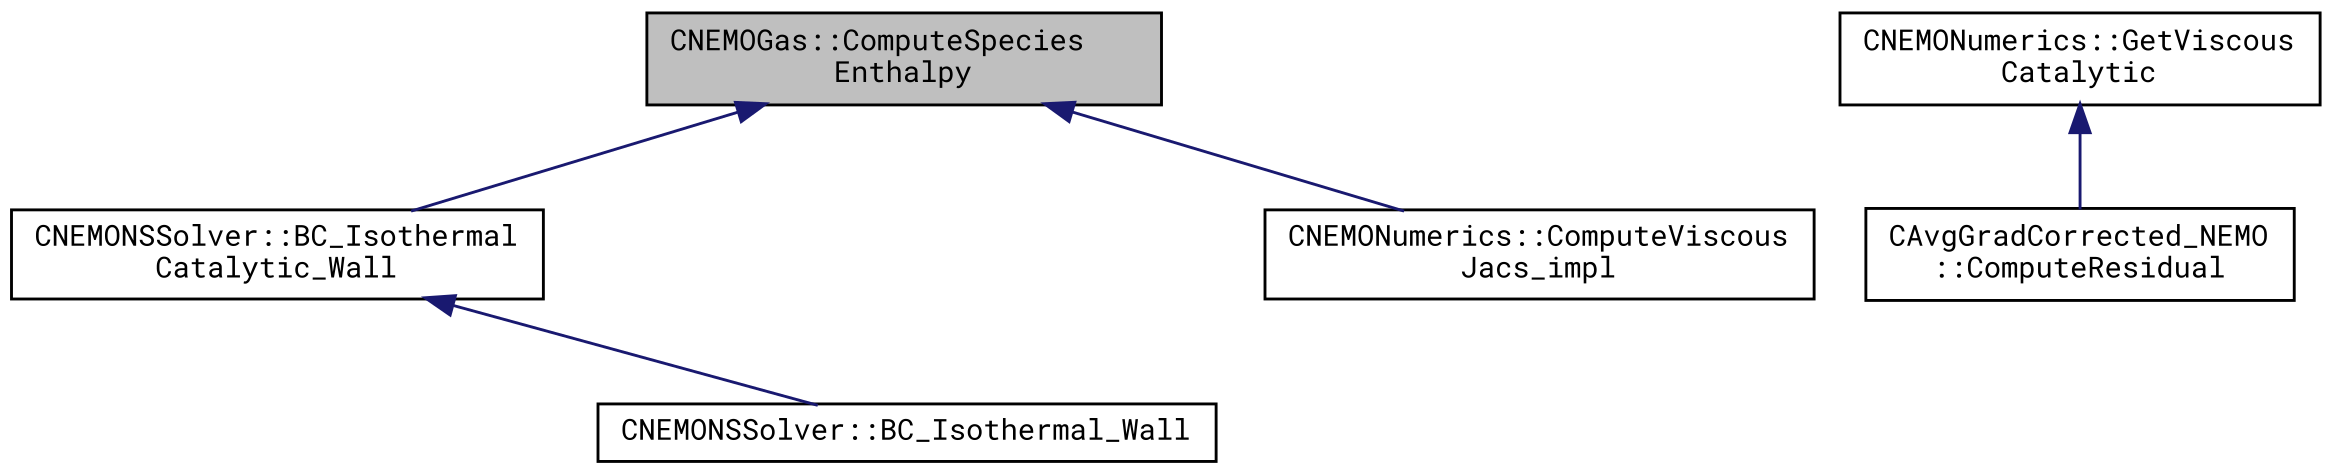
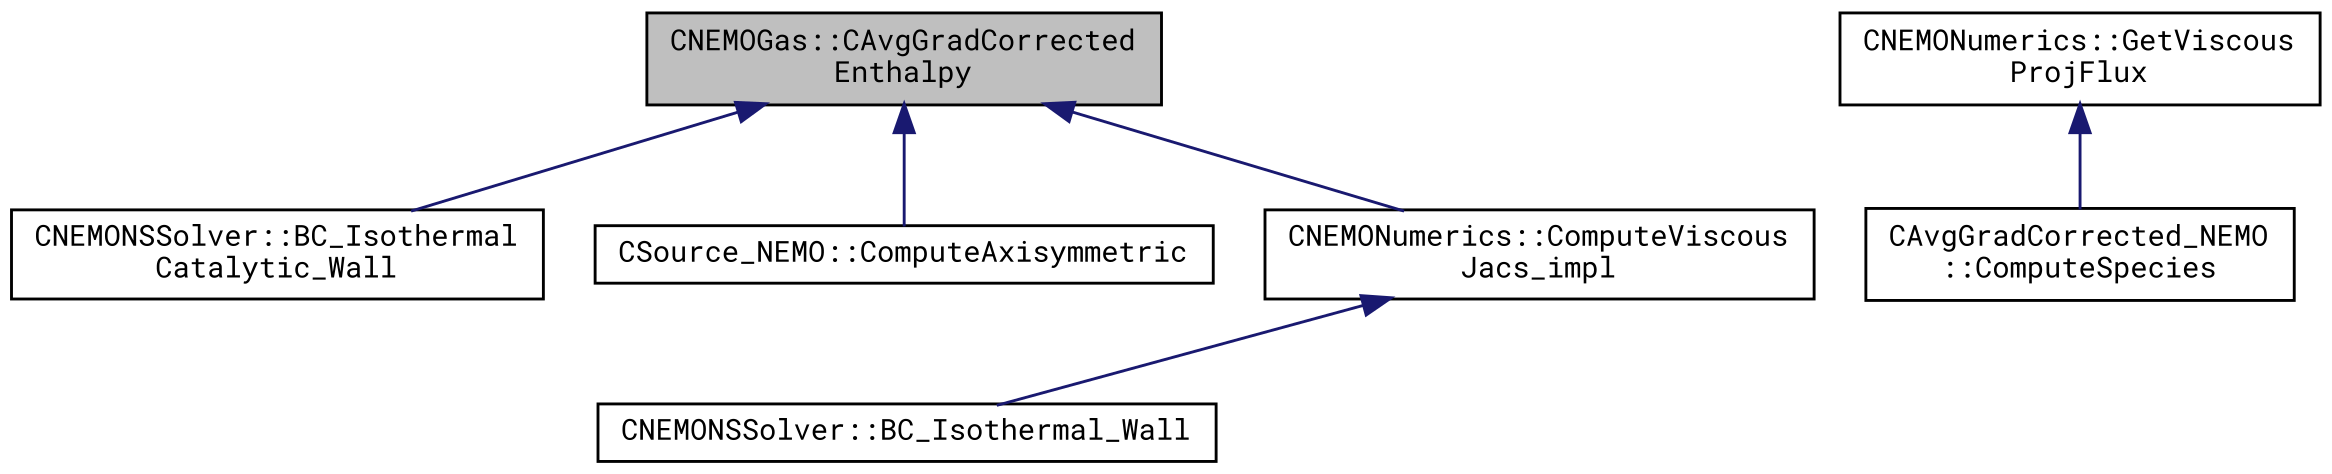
(904, 59) -> (904, 59)
(2080, 59) -> (2080, 59)
none -> (904, 254)
(2080, 254) -> (2080, 254)
(635, 355) -> (1180, 355)
